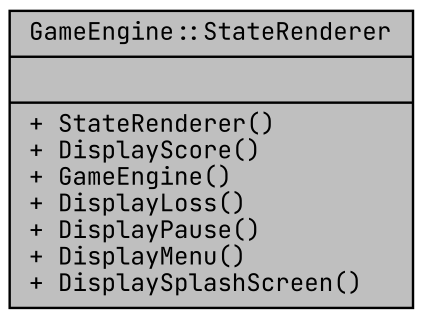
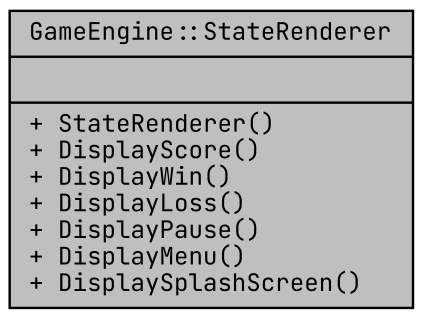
(132, 178) -> (132, 178)
